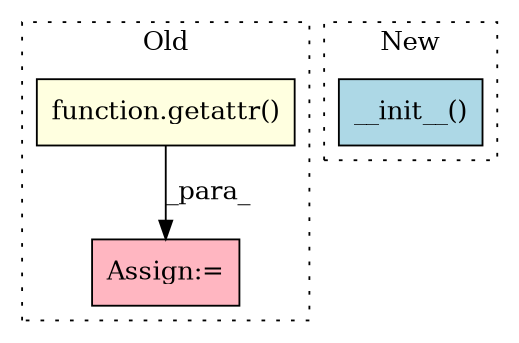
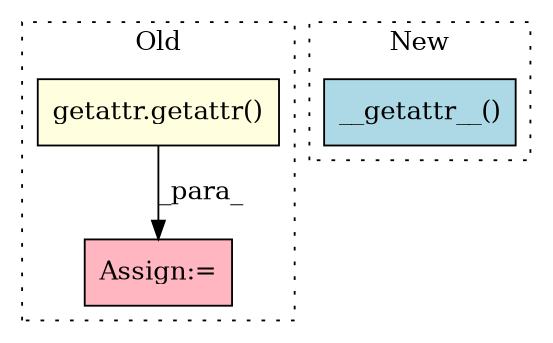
(166, 112) -> (158, 112)
(411, 112) -> (420, 112)
